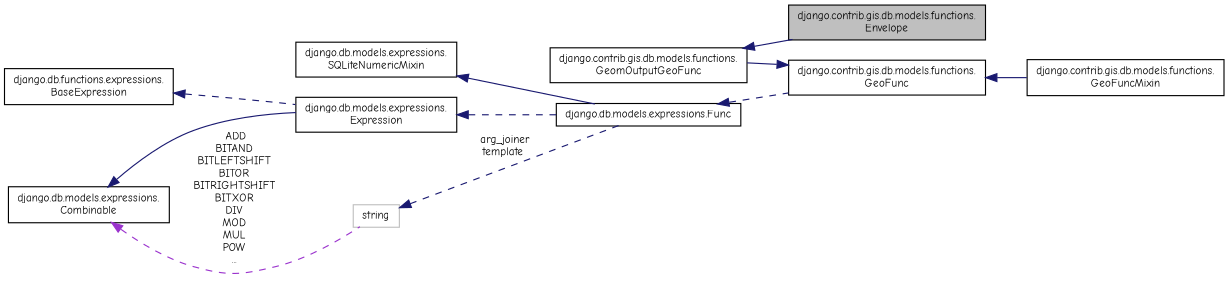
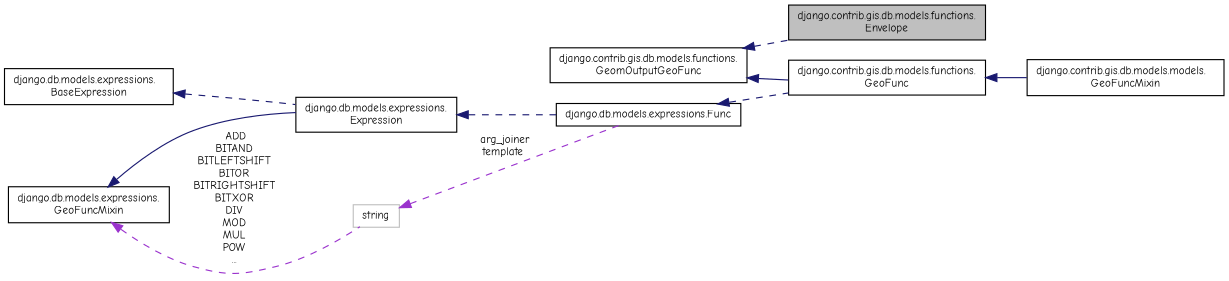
(773, 43) -> (773, 43)
(376, 60) -> none
(762, 64) -> (774, 79)
(1126, 78) -> (1126, 78)
(89, 87) -> (89, 87)
(514, 165) -> (514, 165)
(89, 205) -> (89, 205)
